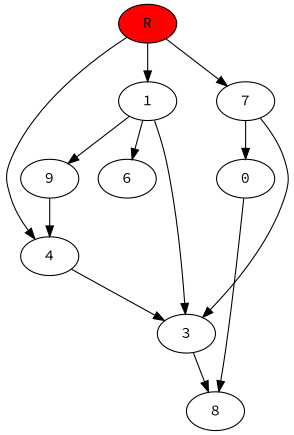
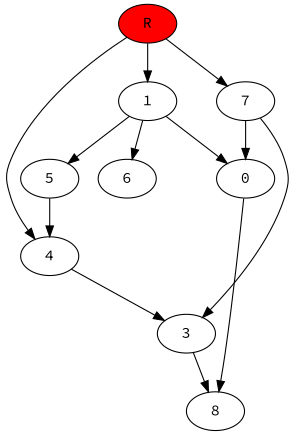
(50, 179) -> (50, 179)
(175, 211) -> (192, 137)
